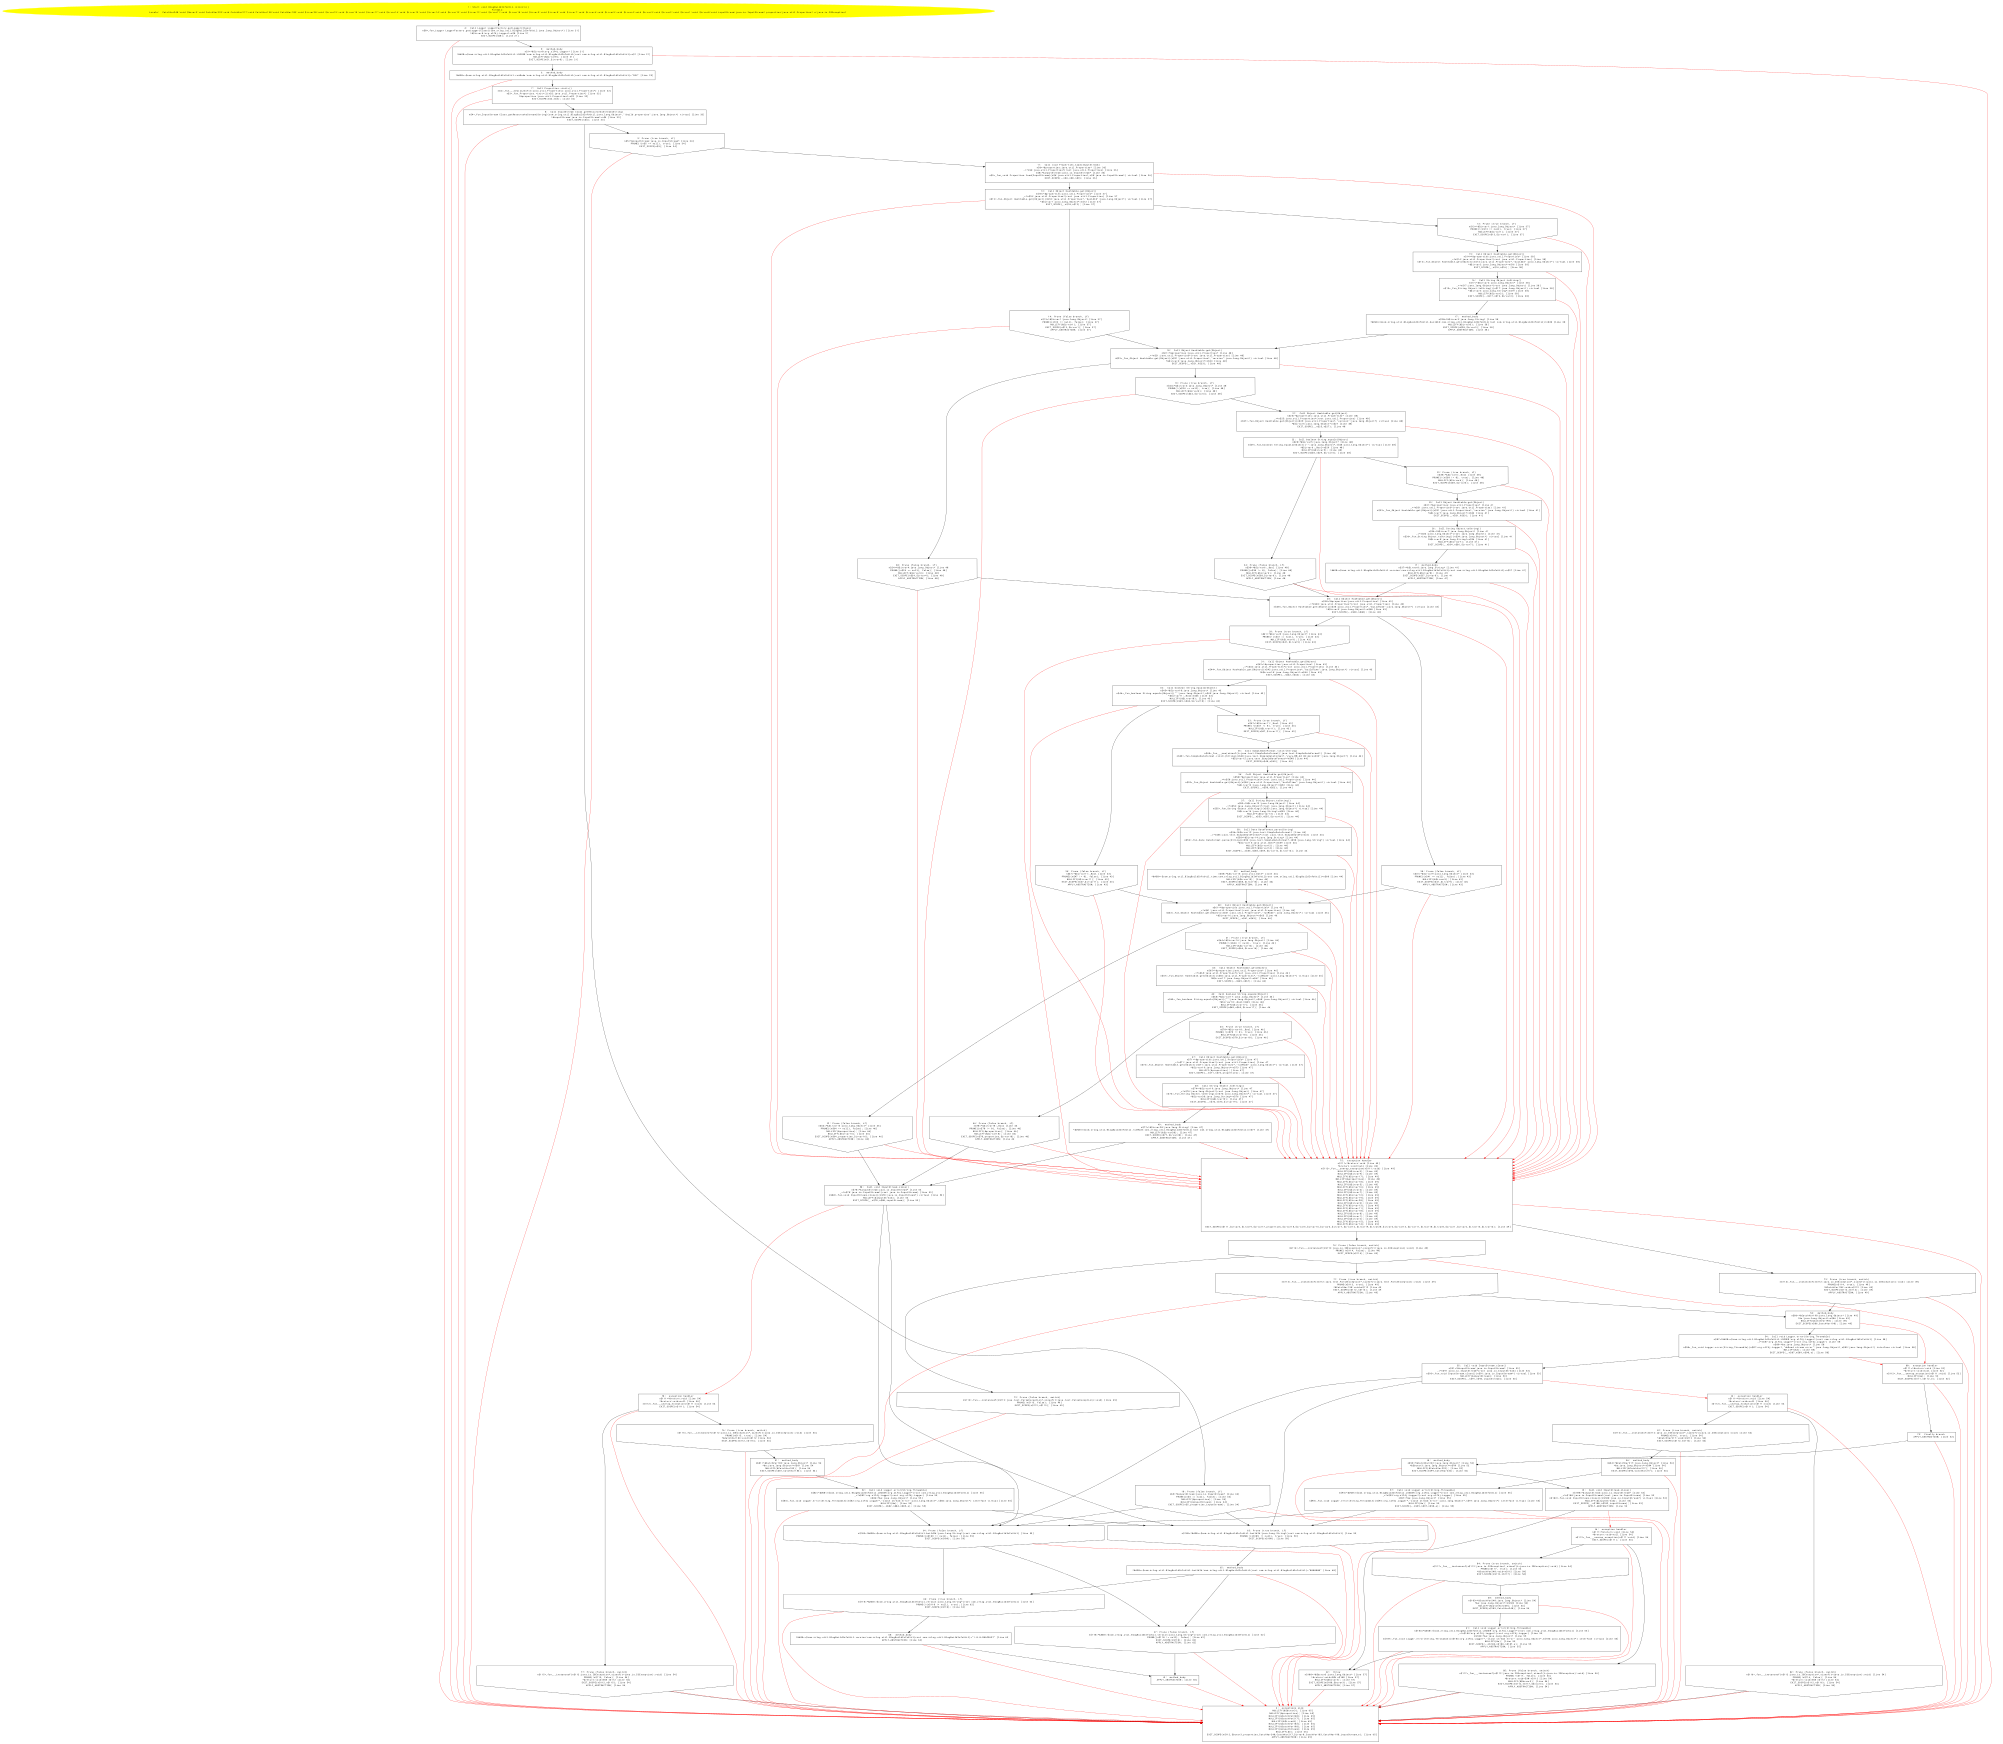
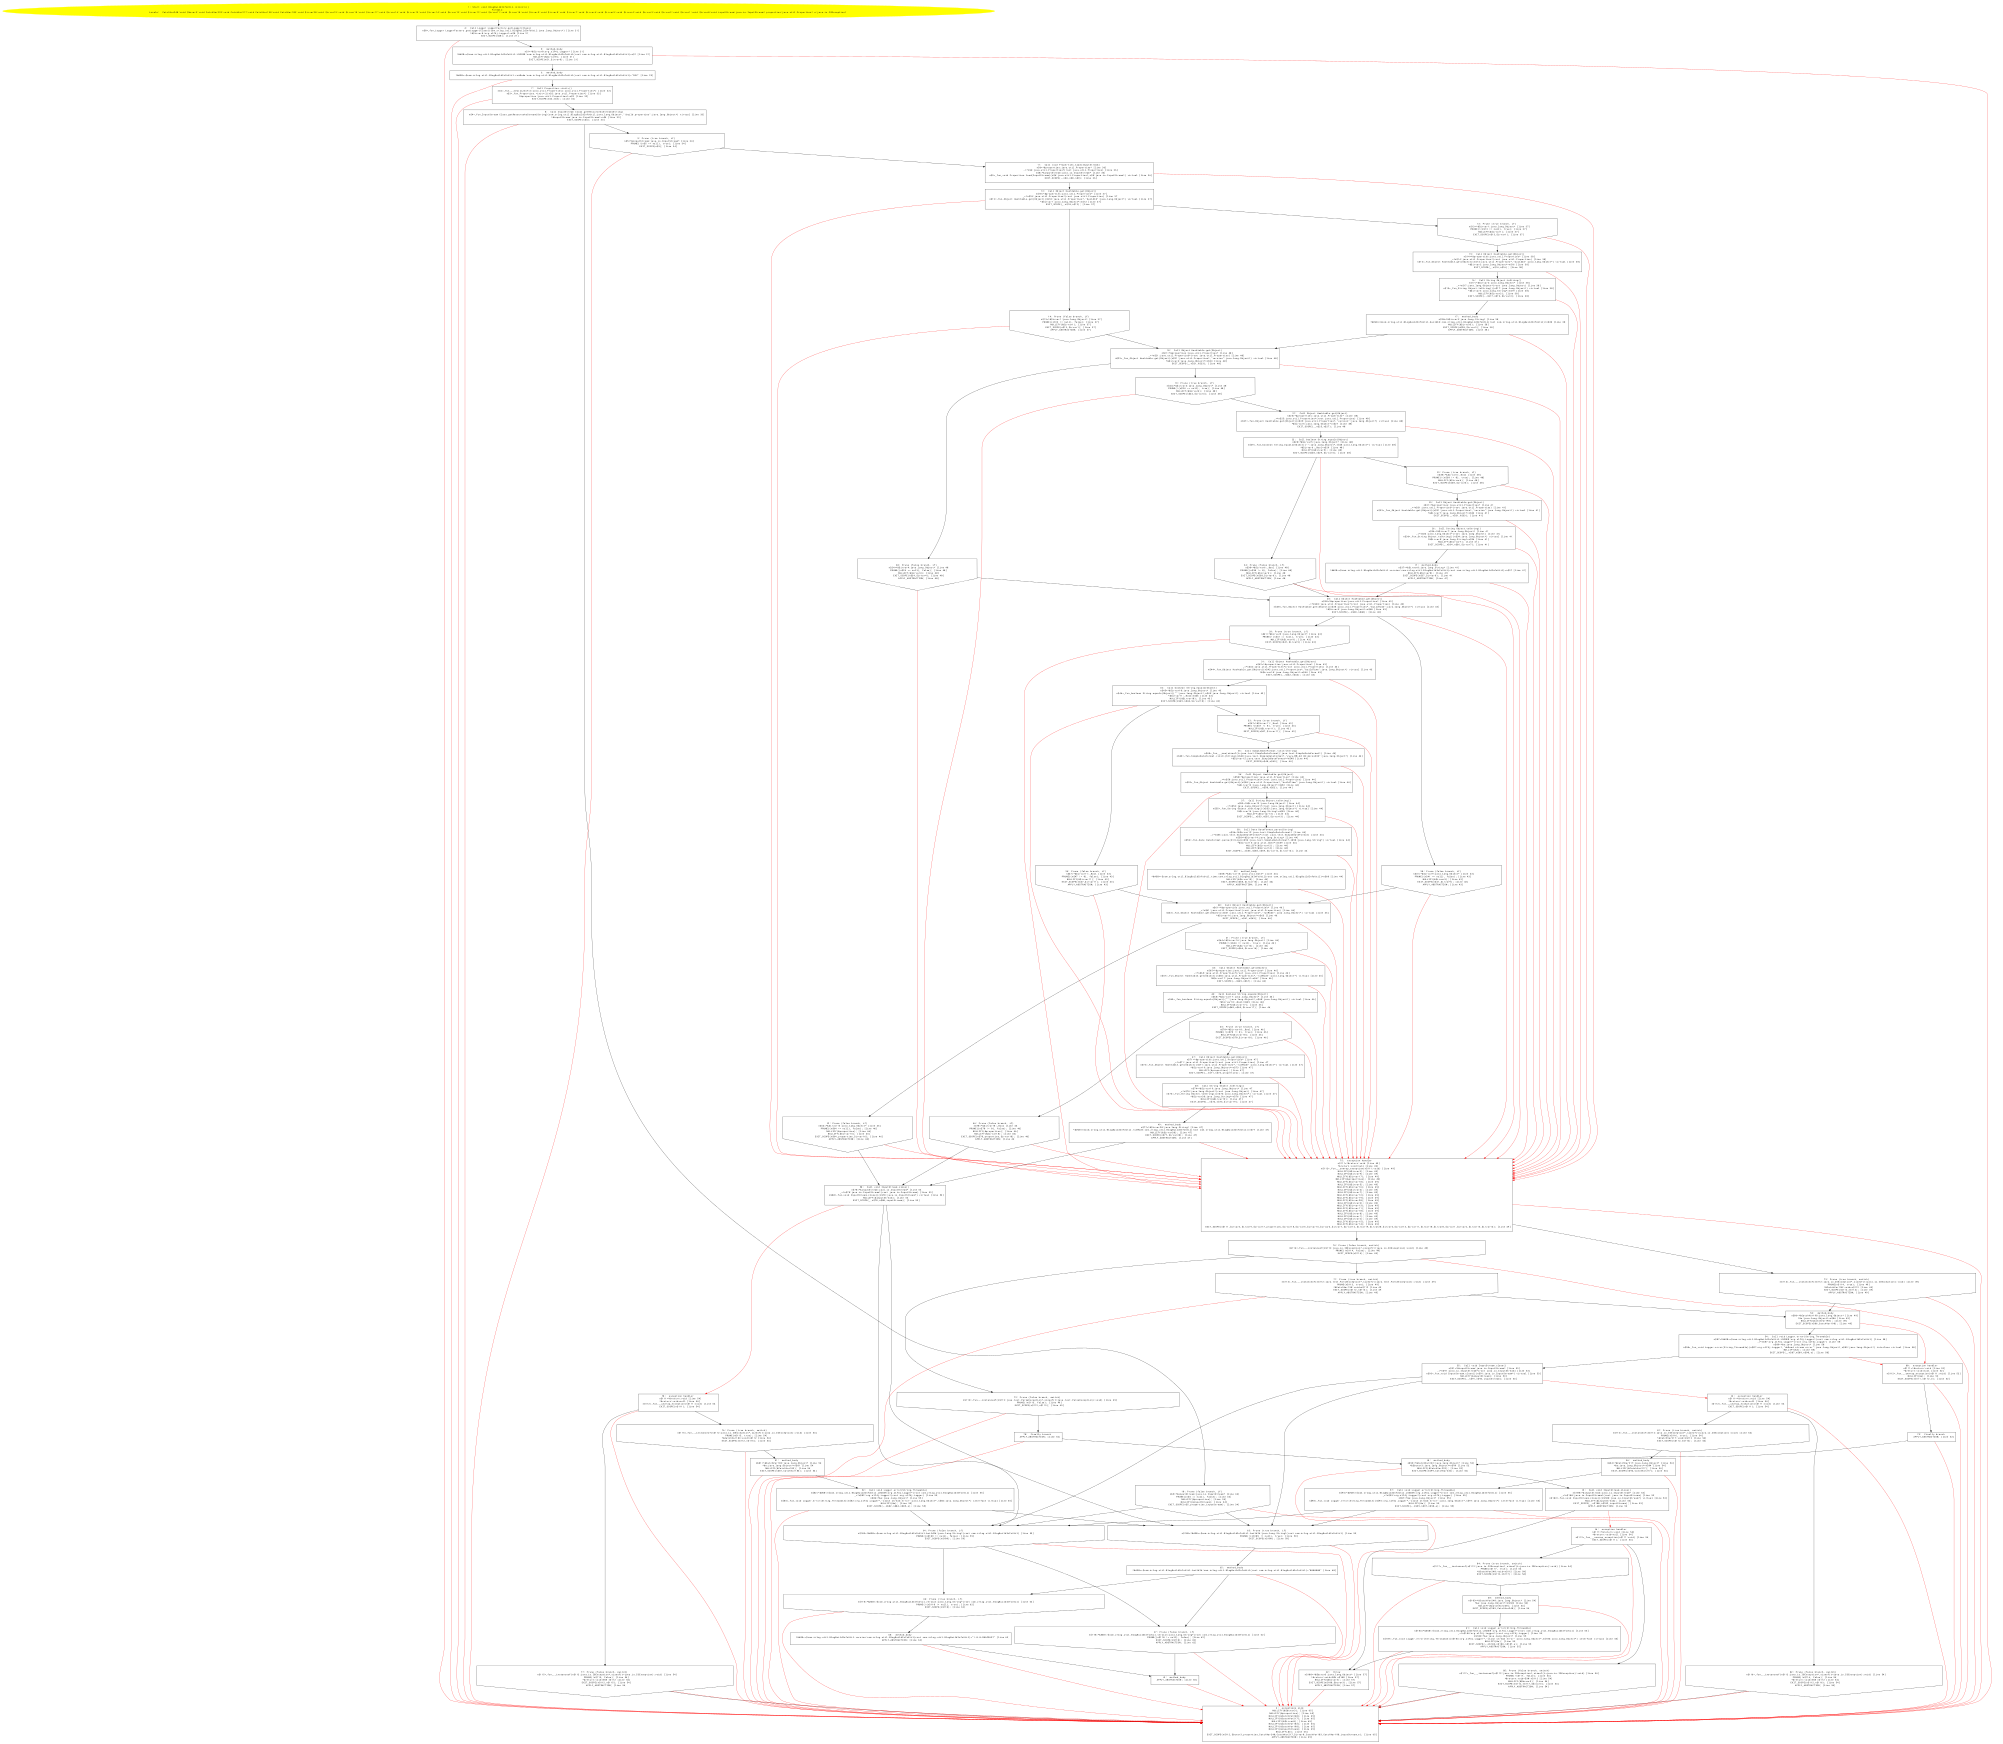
none -> (1038, 1437)
